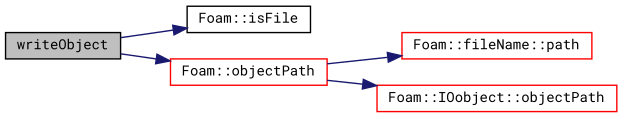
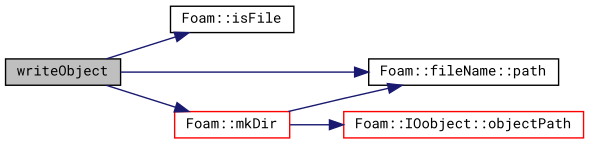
(497, 46) -> (464, 72)
none -> (237, 72)
(249, 72) -> (232, 125)
